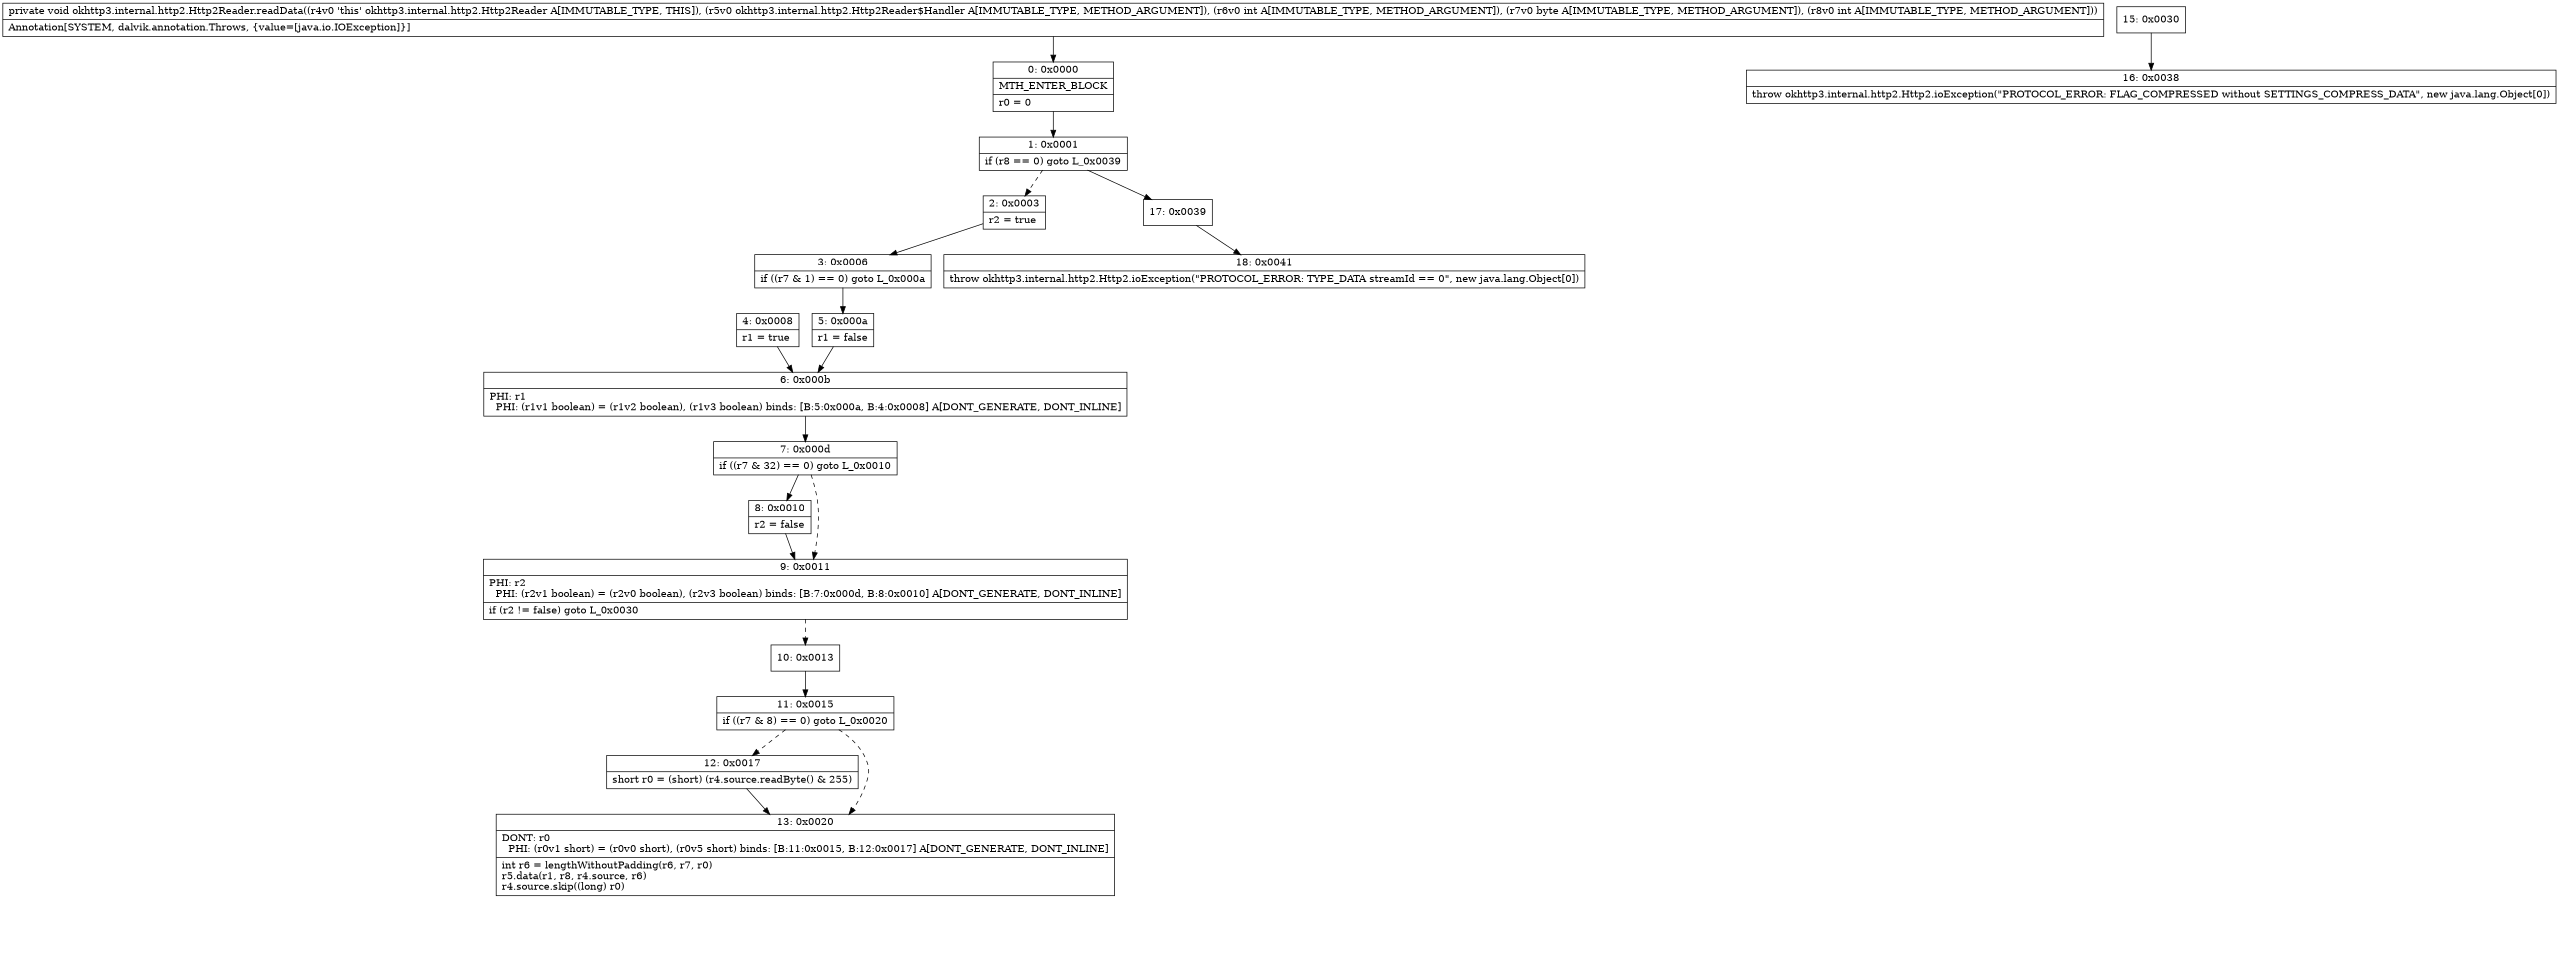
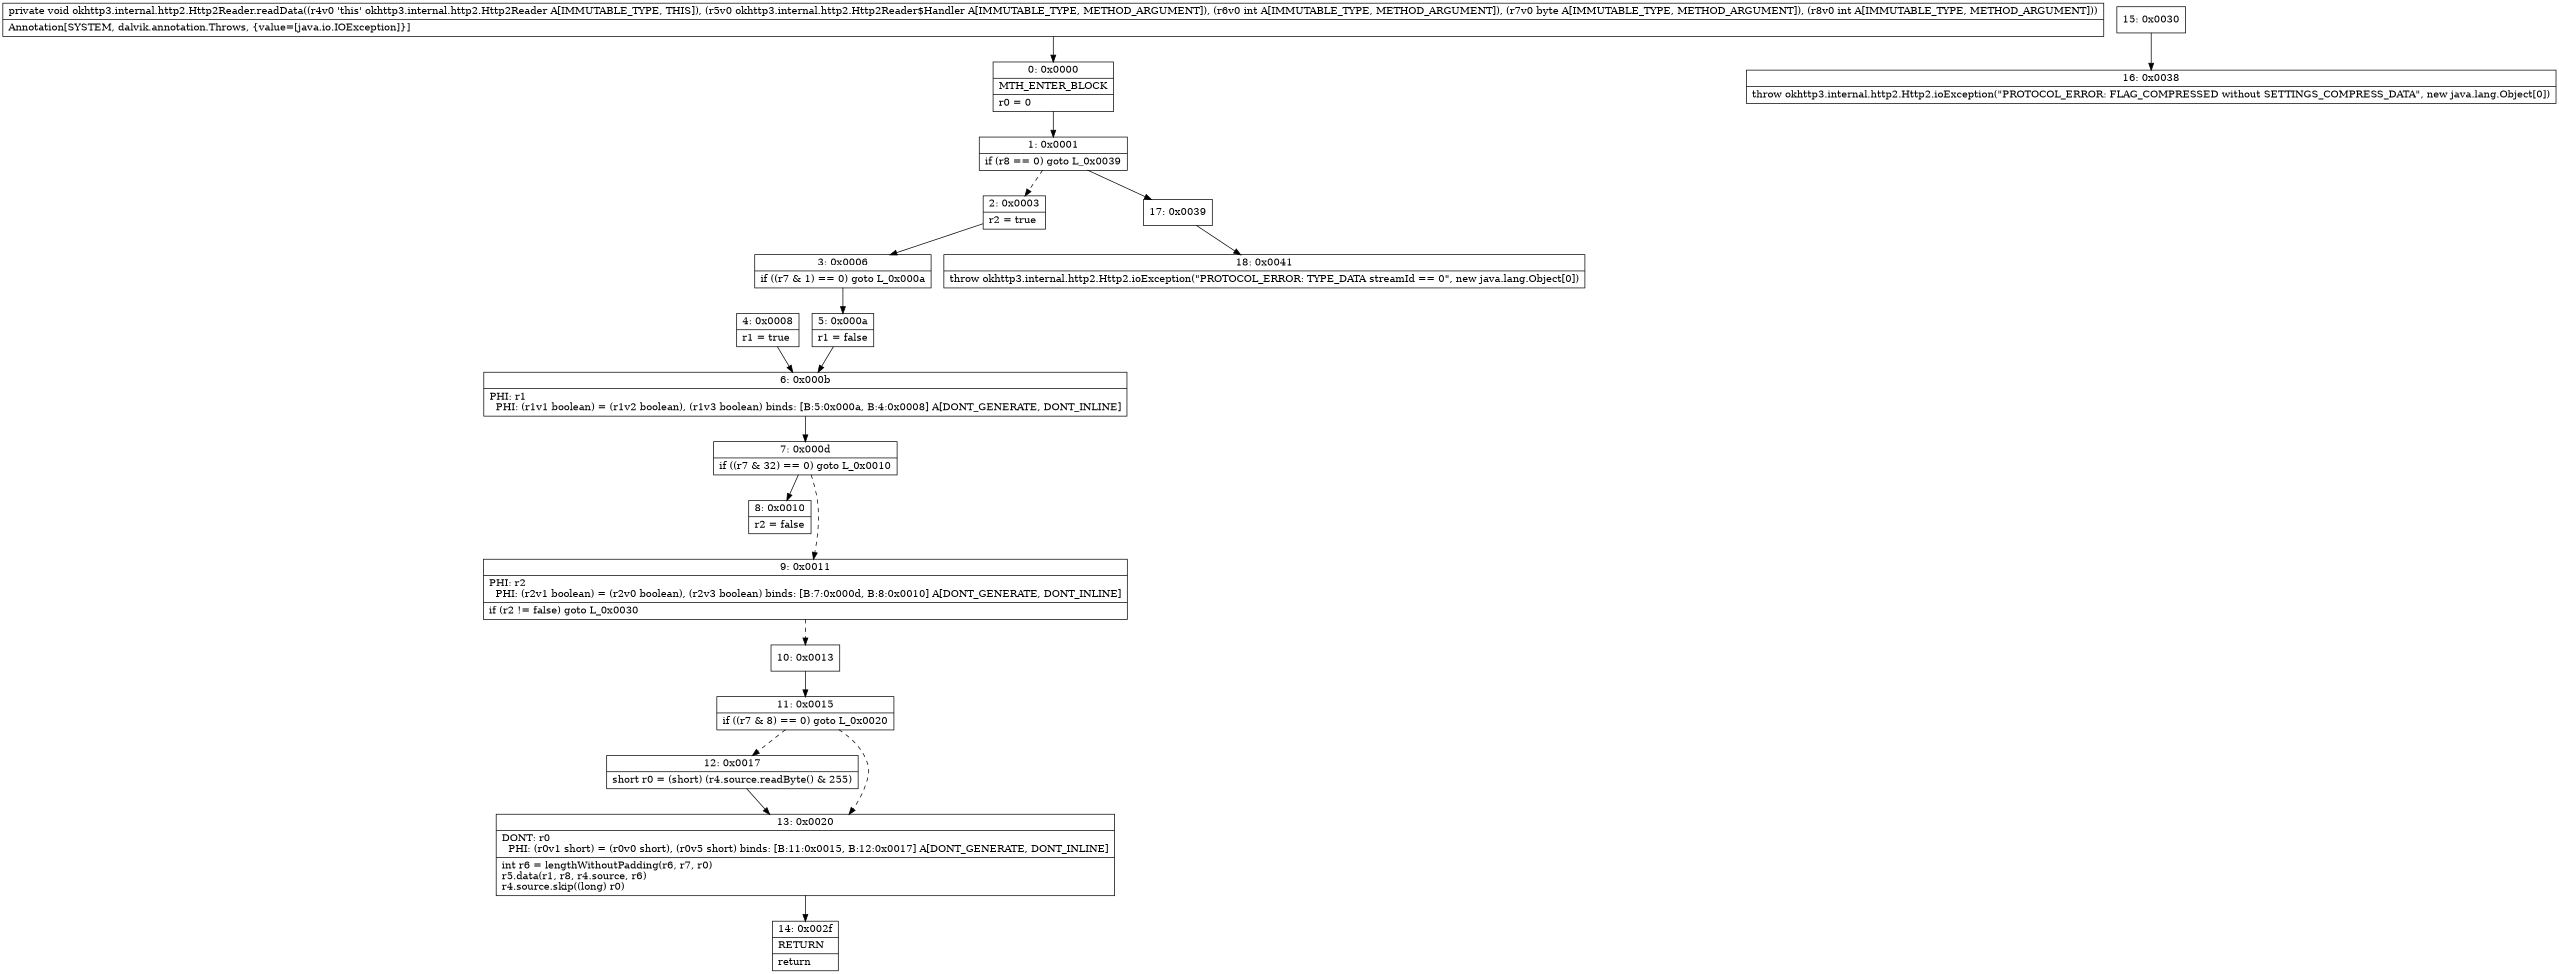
(789, 543) -> none
none -> (805, 946)
